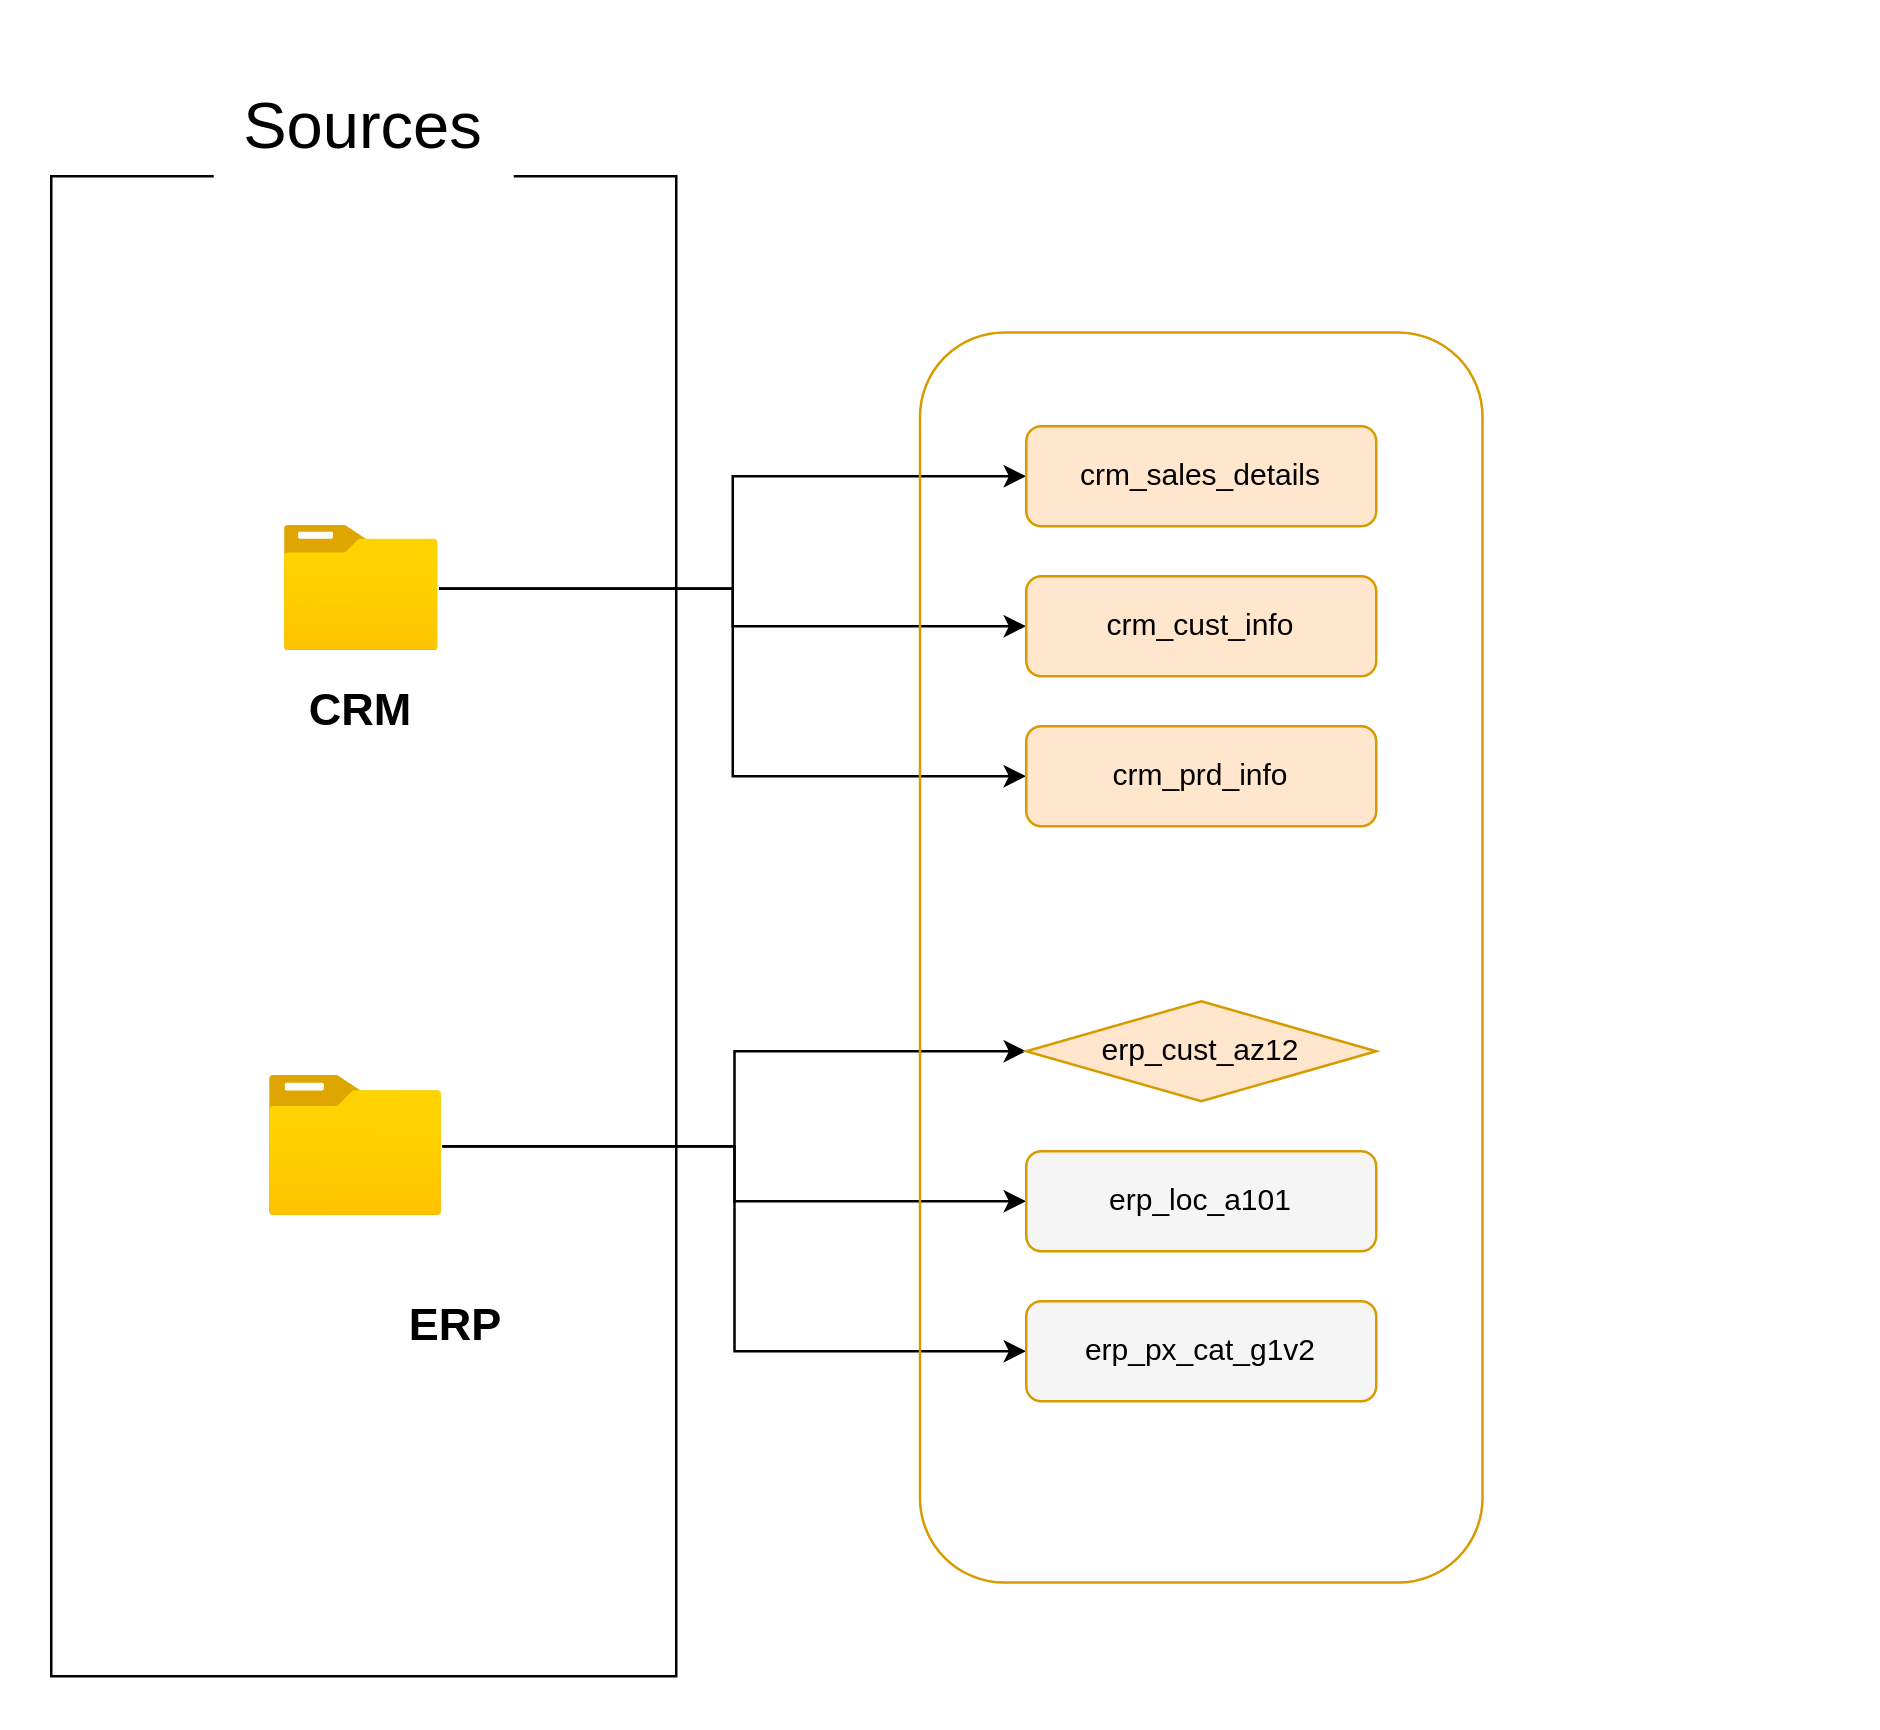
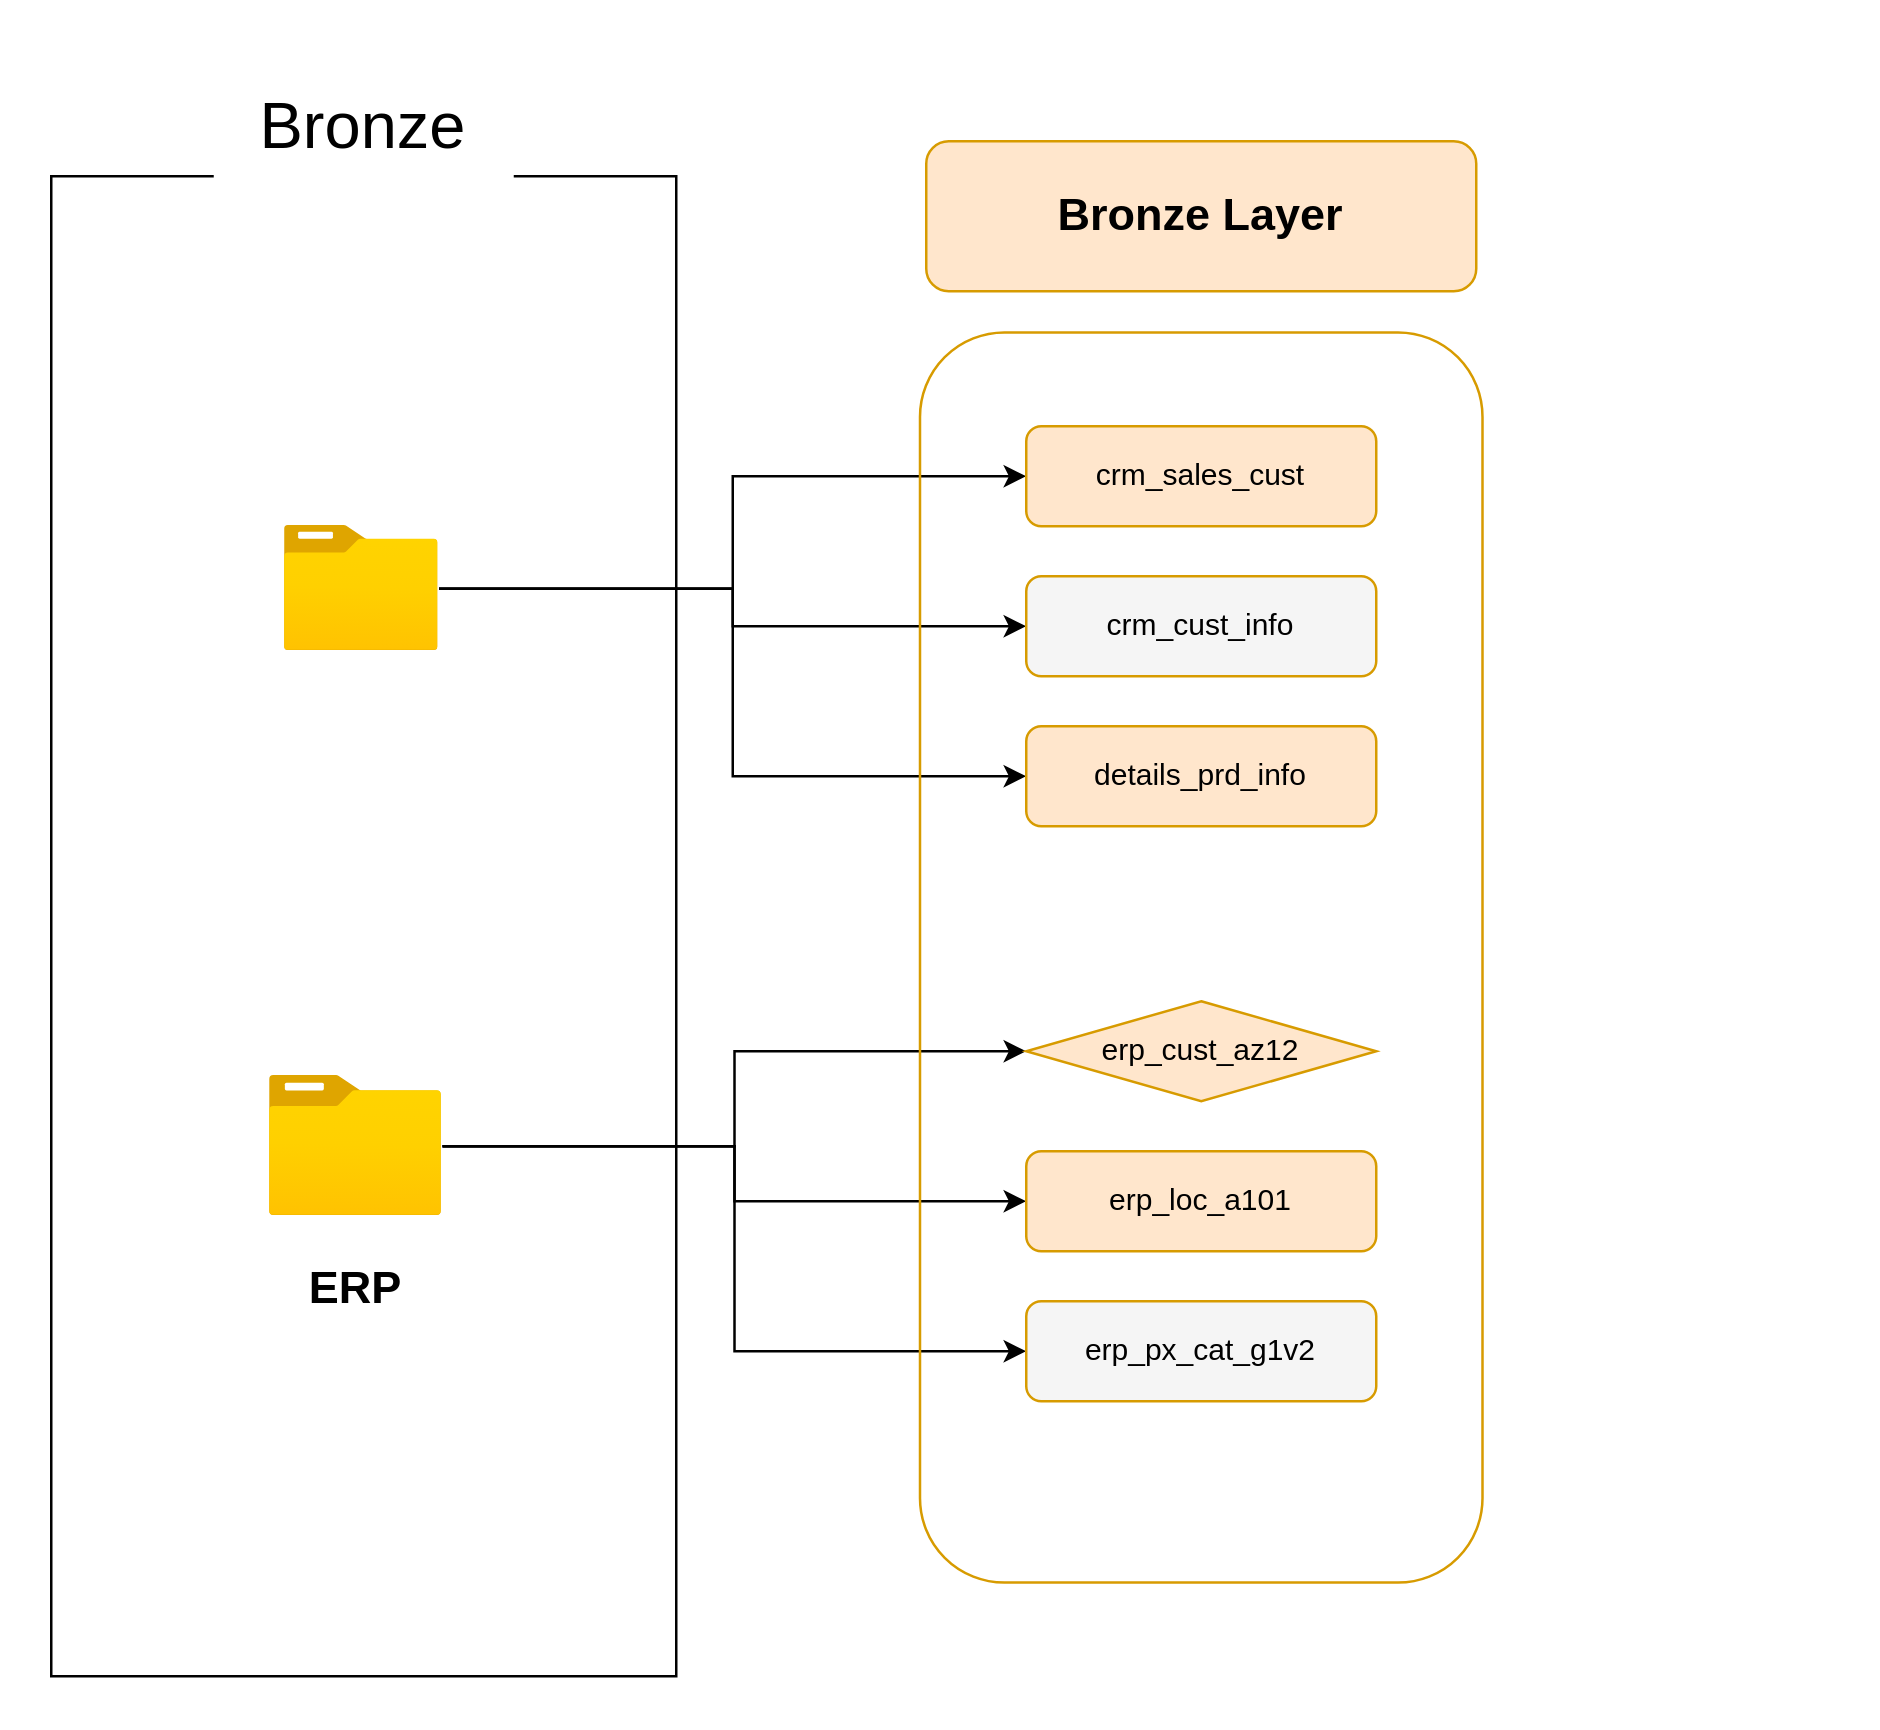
(364, 126) -> (364, 126)
none -> (1201, 216)
(1201, 476) -> (1201, 476)
(1201, 626) -> (1201, 626)
(362, 739) -> none
(1201, 776) -> (1201, 776)
(1201, 1201) -> (1201, 1201)
(456, 1326) -> (356, 1289)
